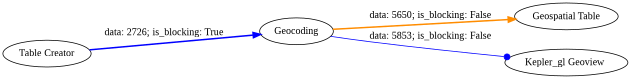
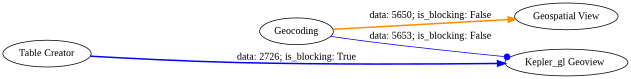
(566, 16) -> (566, 16)
(431, 36) -> (431, 36)
(171, 42) -> (294, 64)
